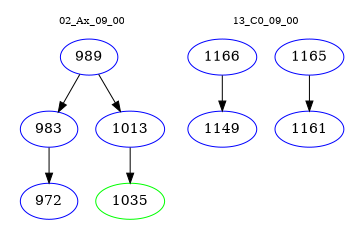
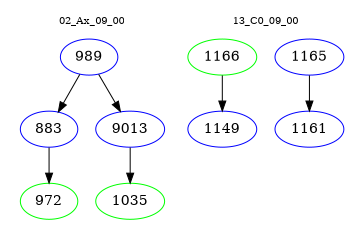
(222, 57) -> (222, 57)
(49, 129) -> (49, 129)
(130, 129) -> (130, 129)
(49, 201) -> (49, 201)
